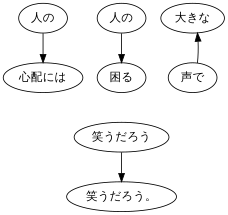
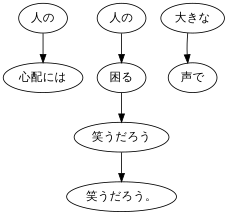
(198, 52) -> (187, 44)
none -> (122, 103)
